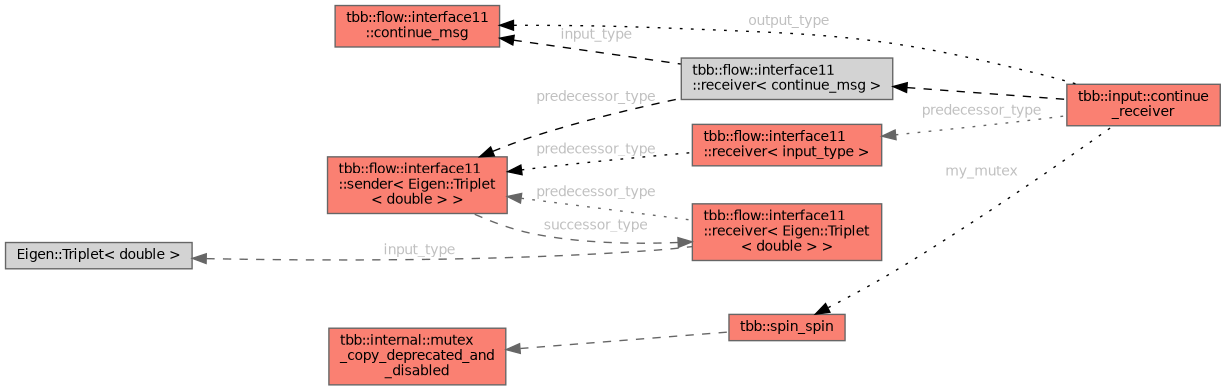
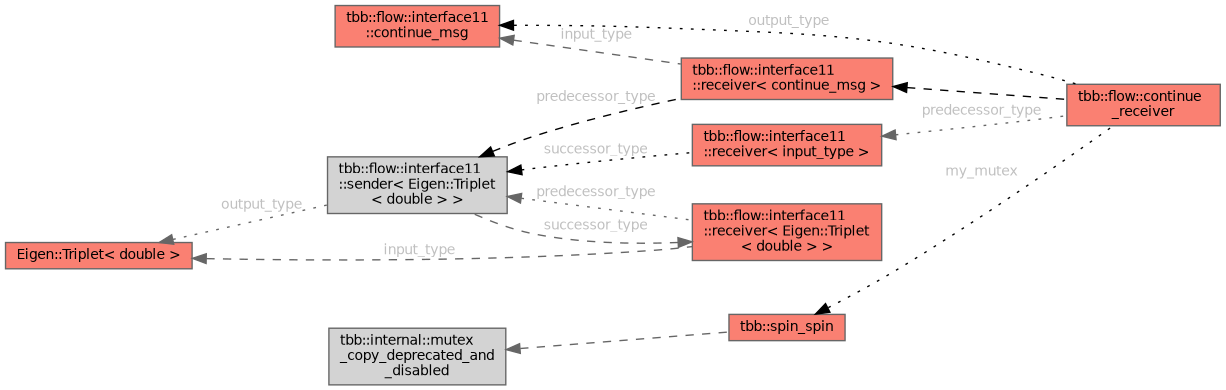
(597, 52) -> (597, 52)
(787, 79) -> (787, 79)
(1144, 105) -> (1144, 105)
(594, 150) -> (594, 150)
(417, 185) -> (417, 185)
none -> (250, 222)
(99, 256) -> (99, 256)
(417, 357) -> (417, 357)
